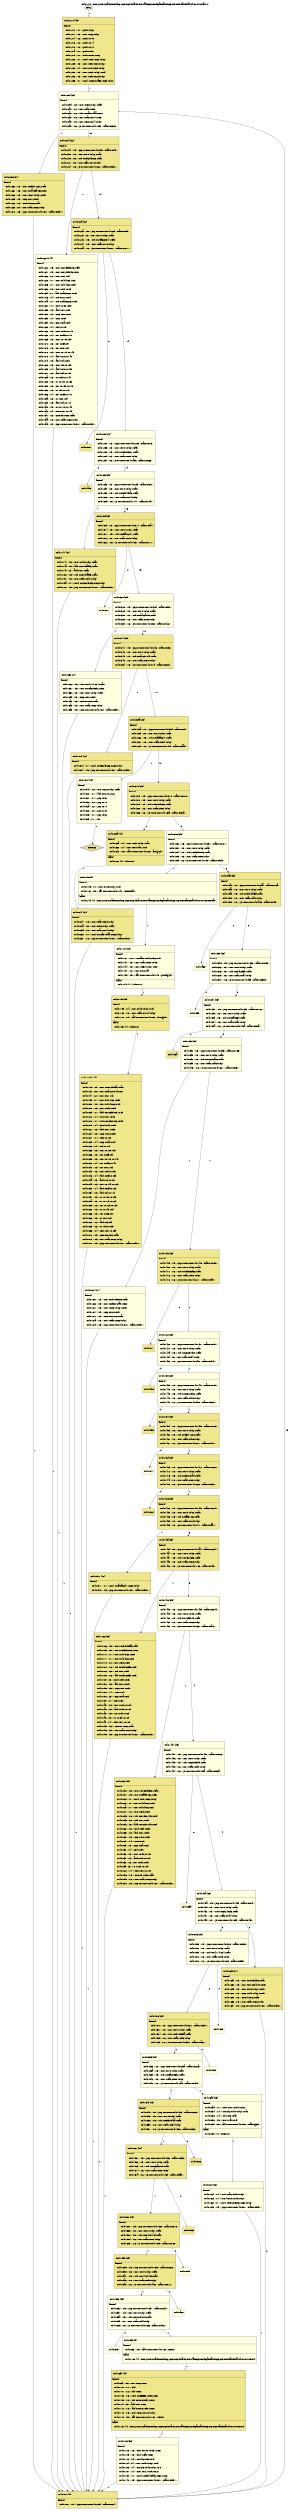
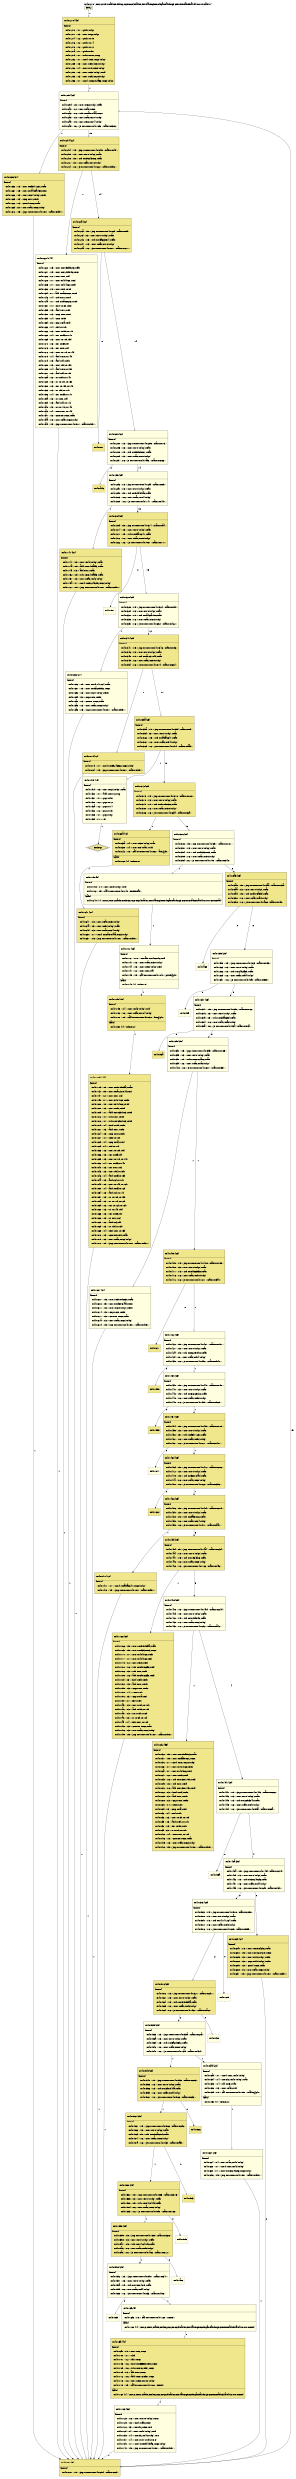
(104, 2186) -> none
